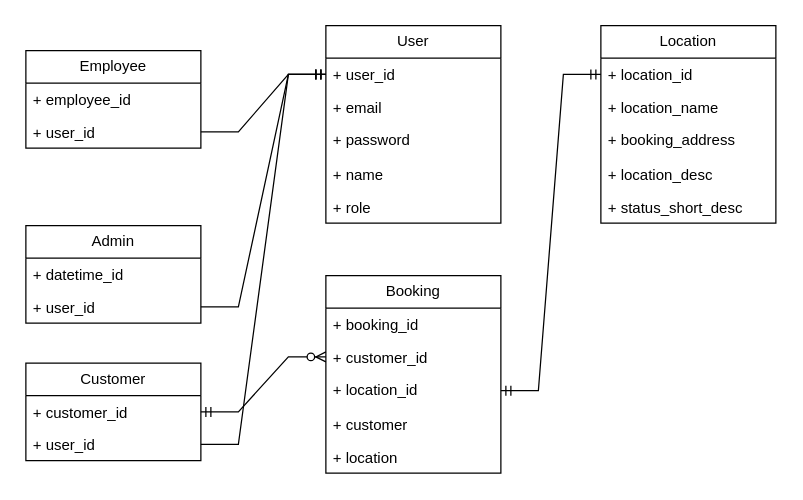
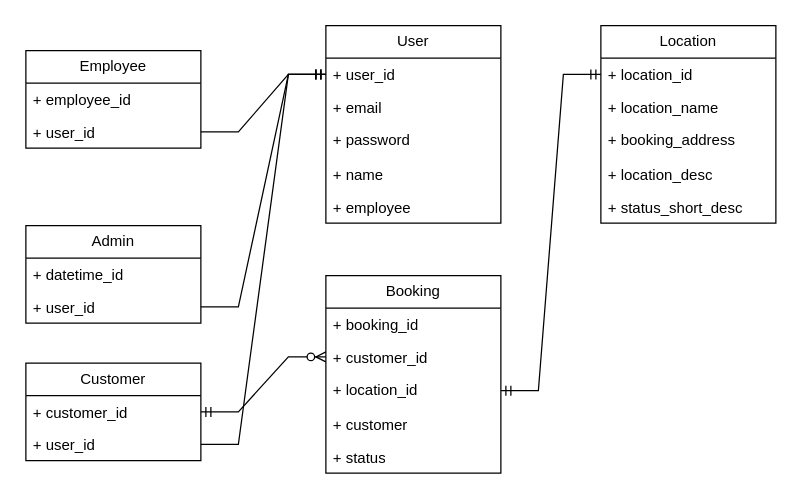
(354, 208) -> (371, 208)
(369, 458) -> (365, 458)
